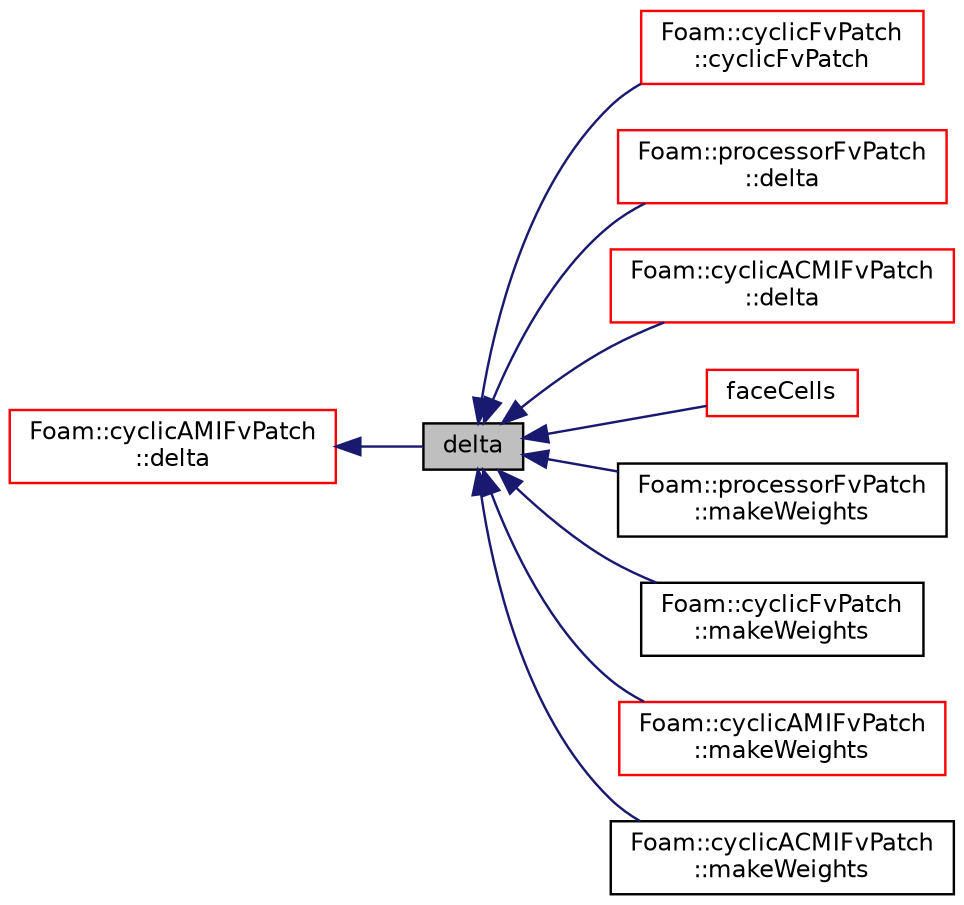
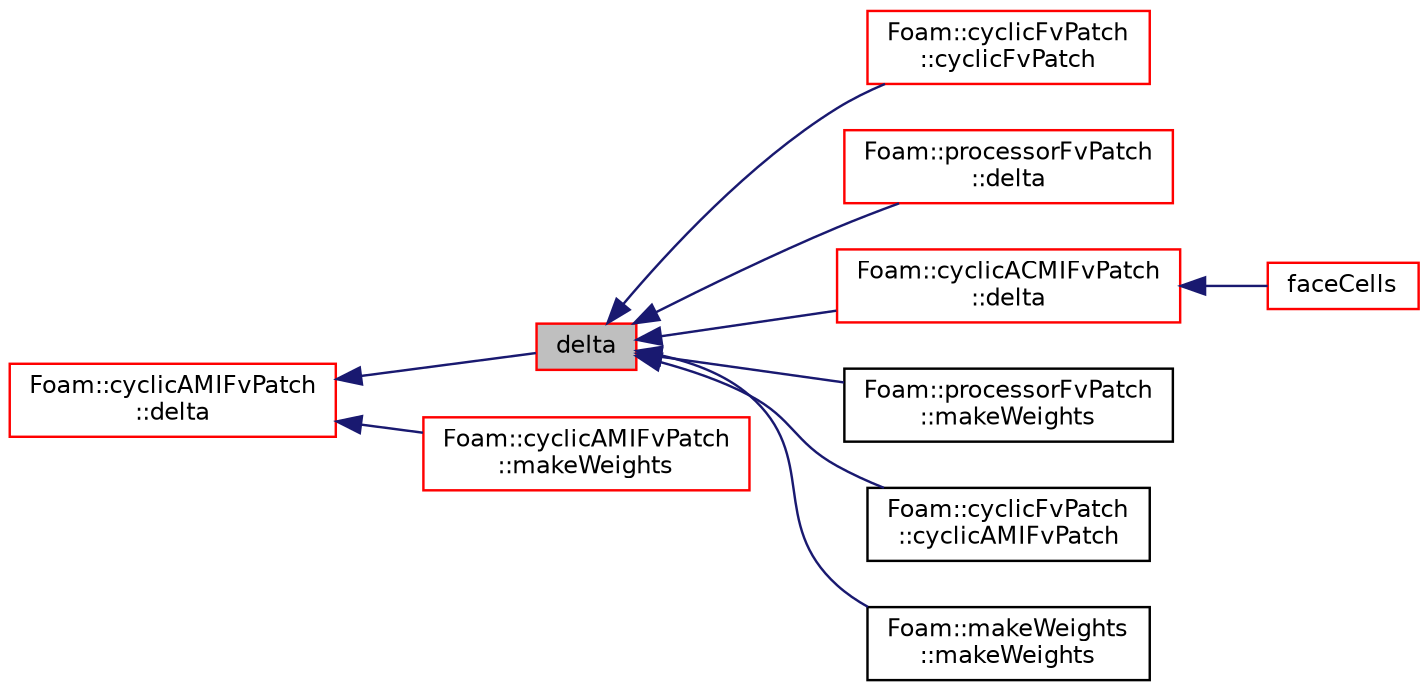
(627, 420) -> (1237, 286)
(473, 447) -> (586, 347)
(551, 611) -> (392, 429)
(782, 619) -> (1009, 524)
(782, 858) -> (1009, 644)
